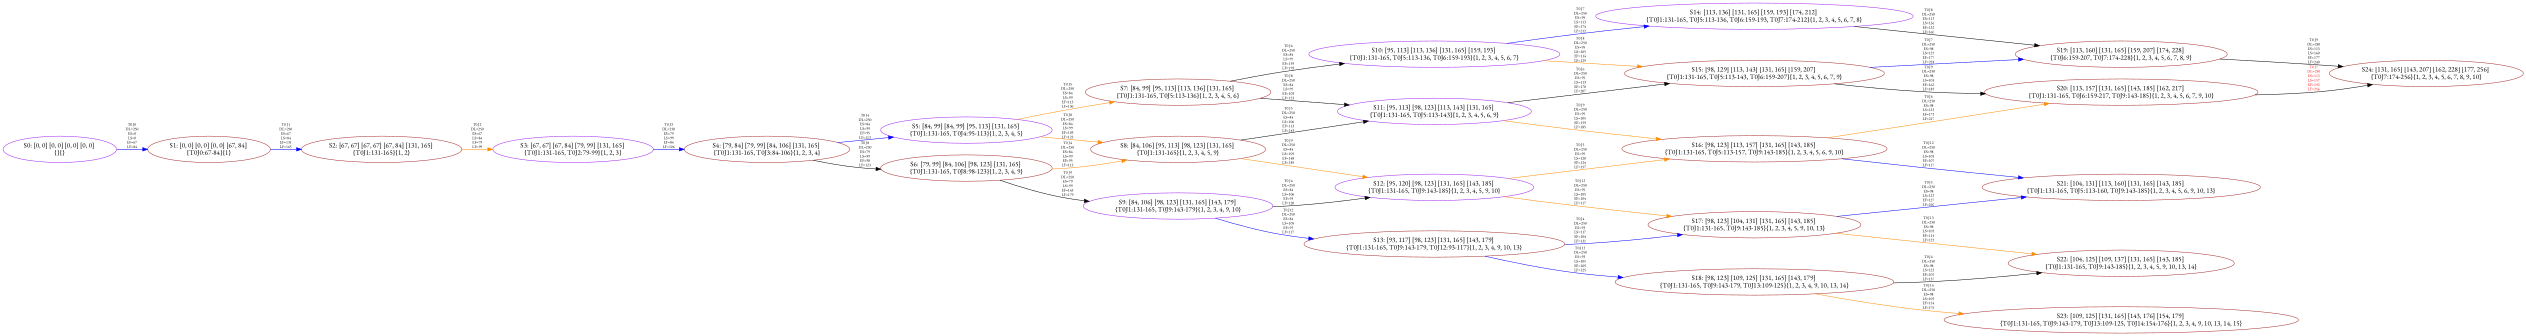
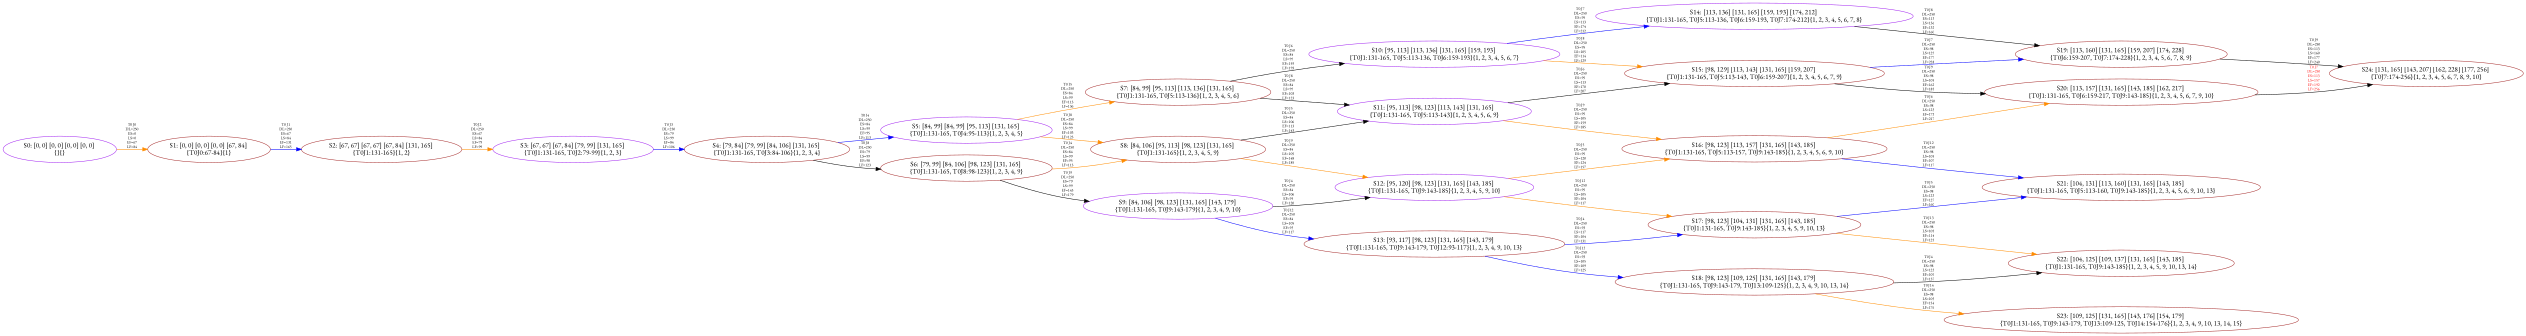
(130, 149) -> (130, 149)
